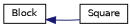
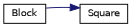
(68, 20) -> (58, 7)
